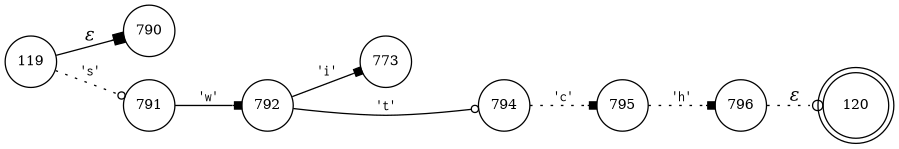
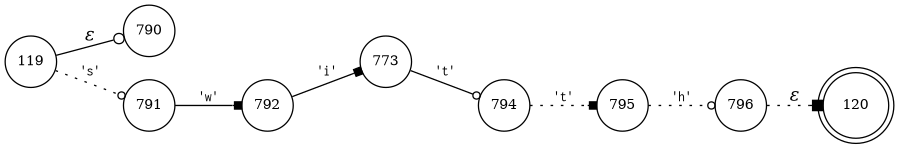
(85, 48) -> (85, 48)
(563, 98) -> (563, 98)
(678, 105) -> (678, 105)
(788, 105) -> (788, 105)
(382, 115) -> (442, 82)
